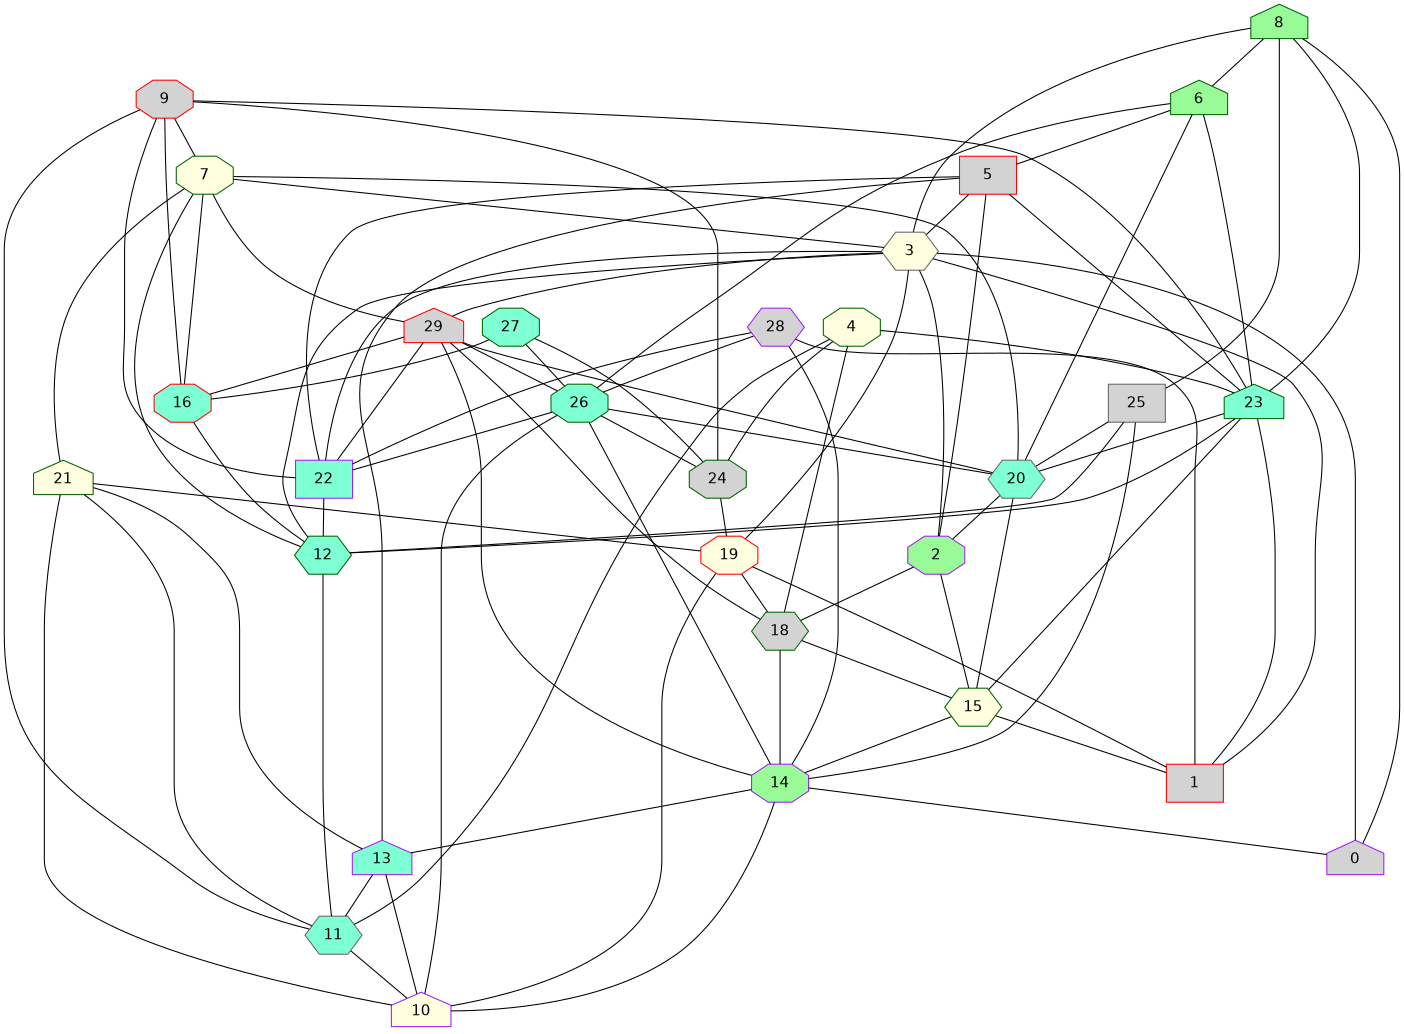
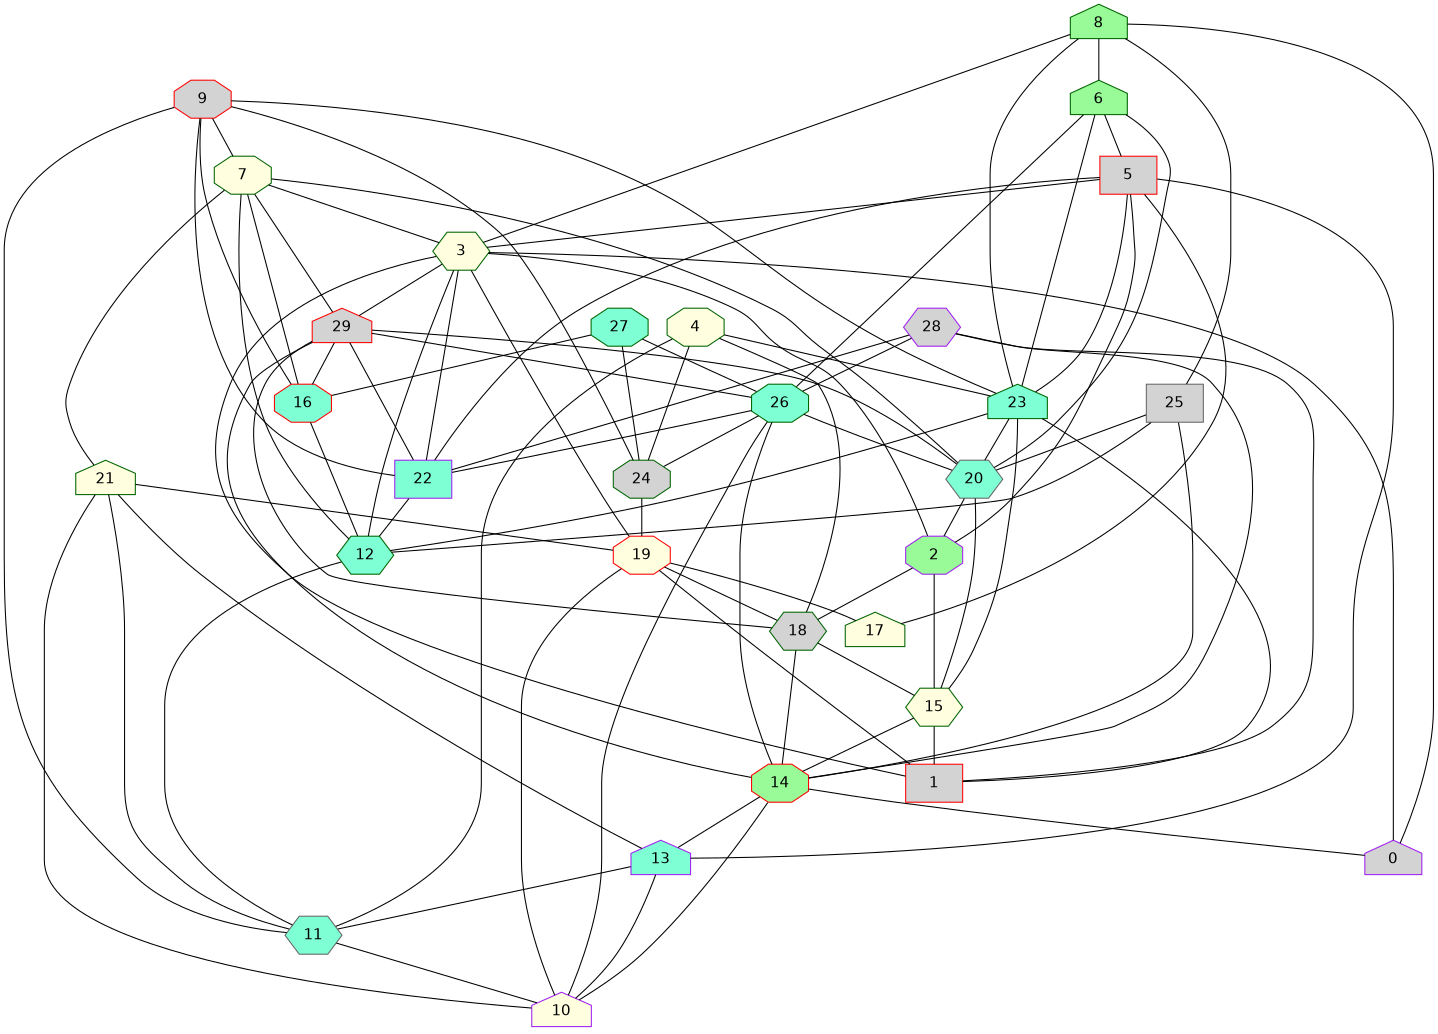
(910, 251) -> (461, 251)
none -> (875, 631)
(780, 783) -> (780, 783)
